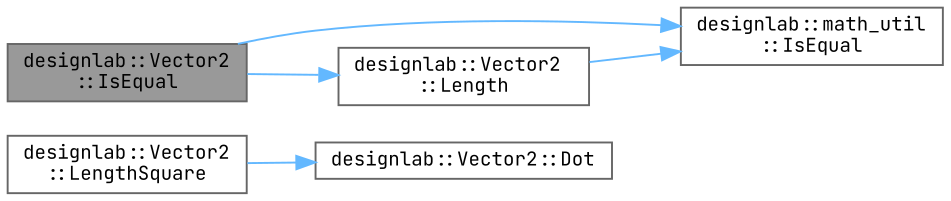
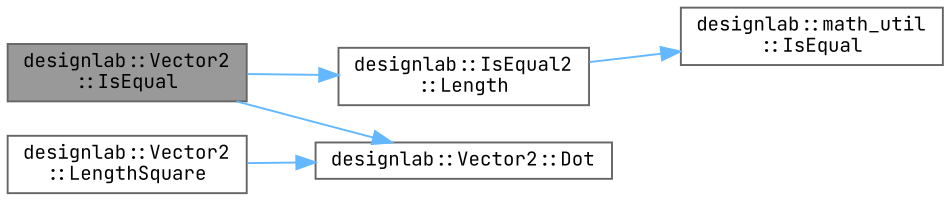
(449, 22) -> (305, 120)
(464, 76) -> (464, 76)
